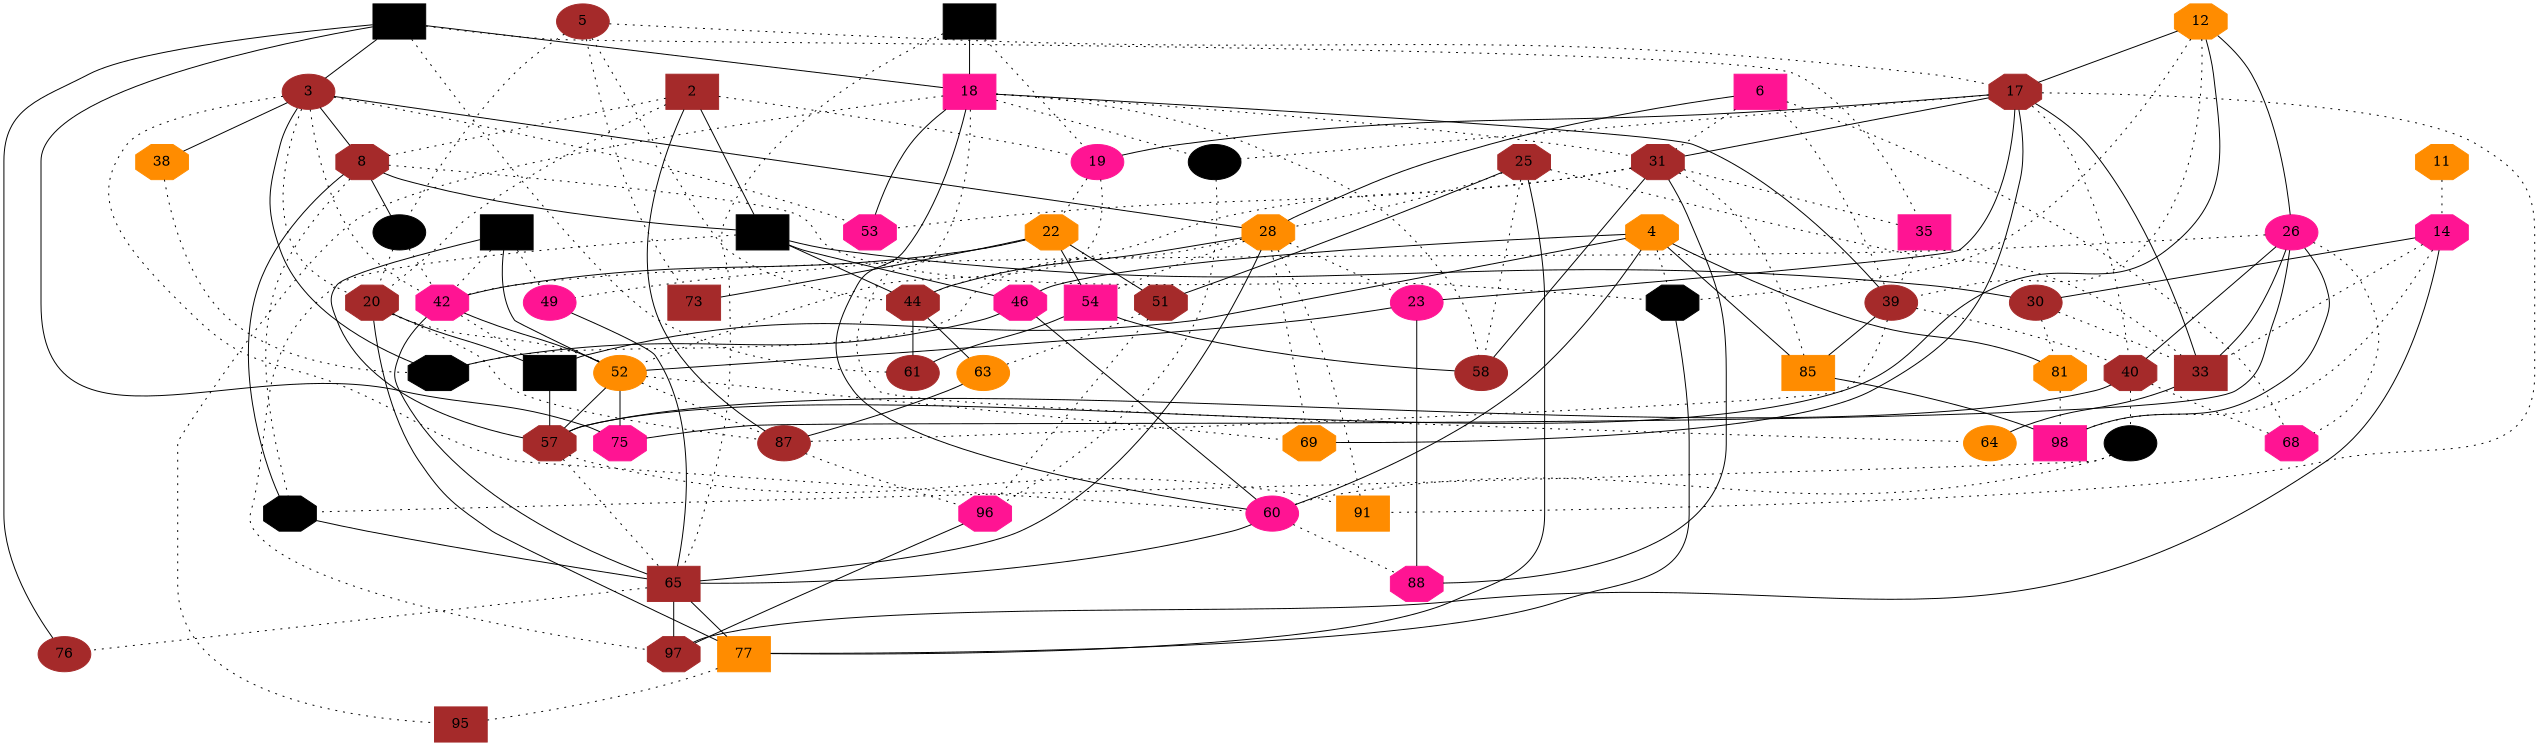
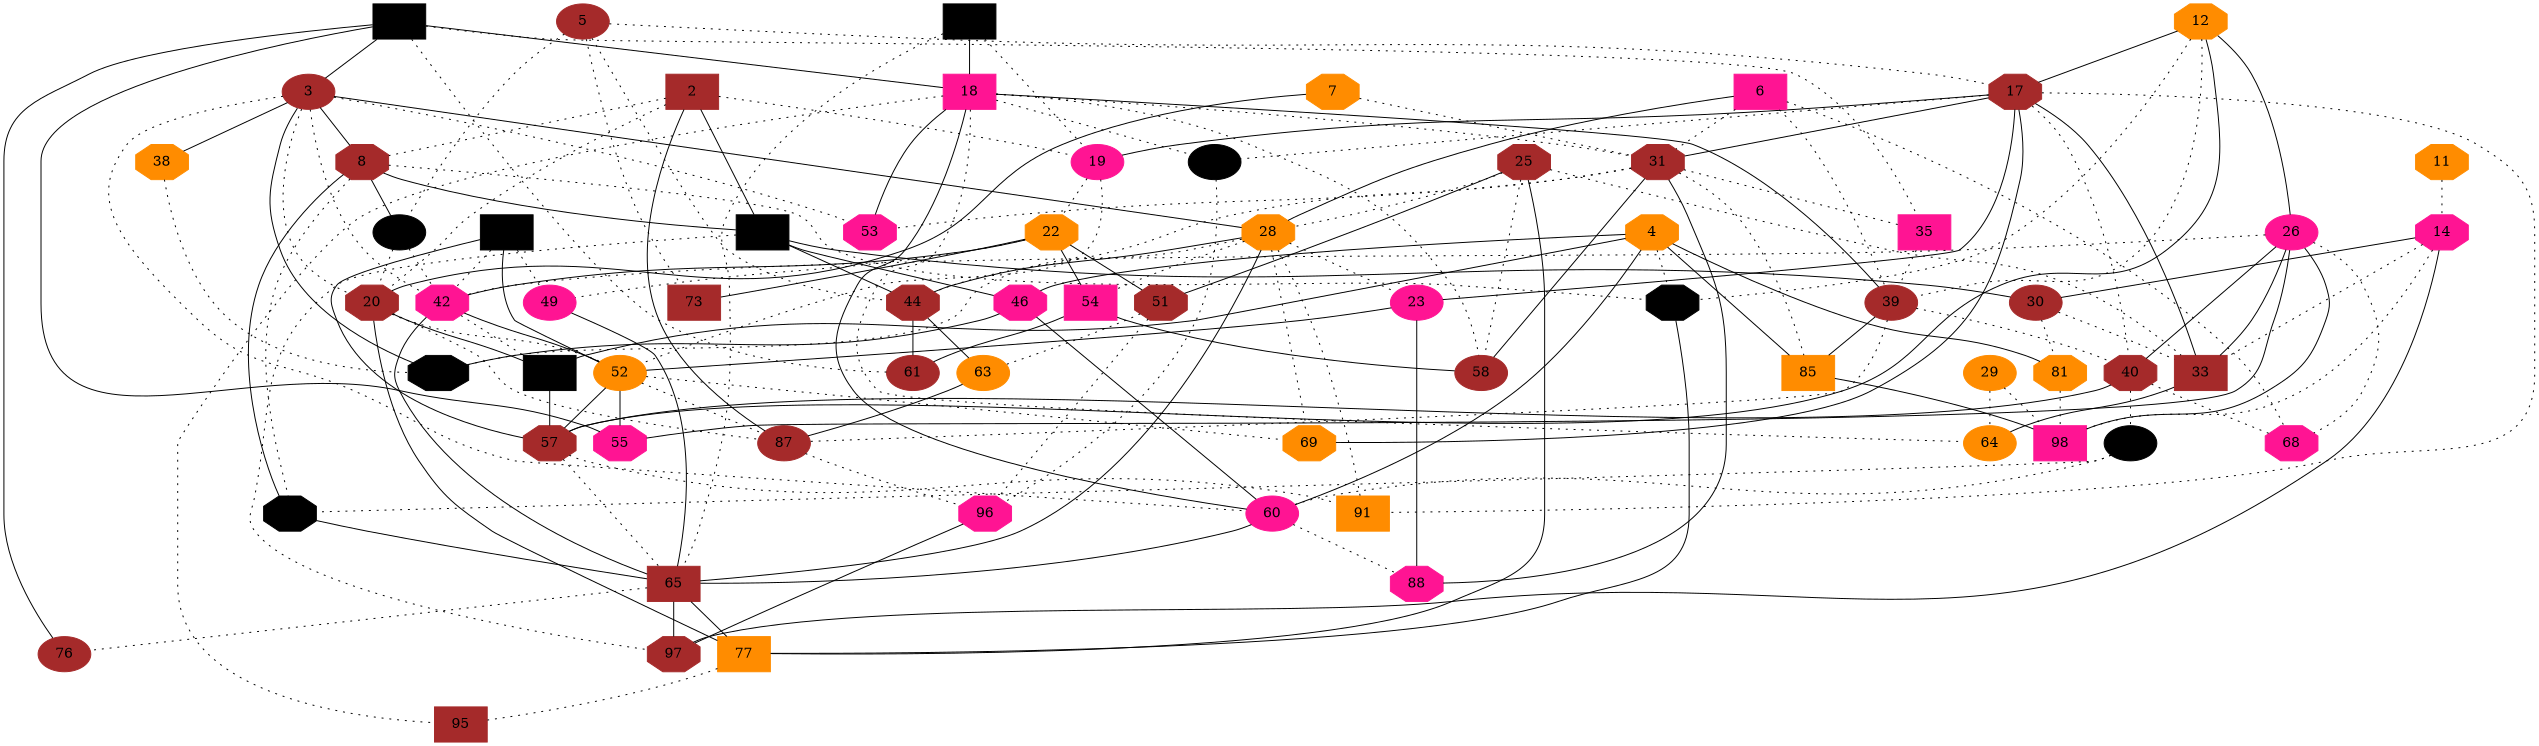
none -> (1333, 92)
none -> (1990, 373)
(620, 443) -> (620, 443)
